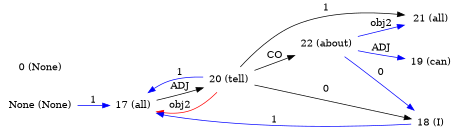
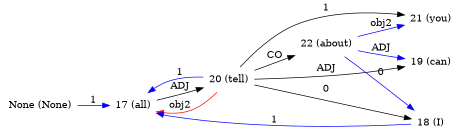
(431, 19) -> (431, 19)
(40, 68) -> none
none -> (326, 76)
